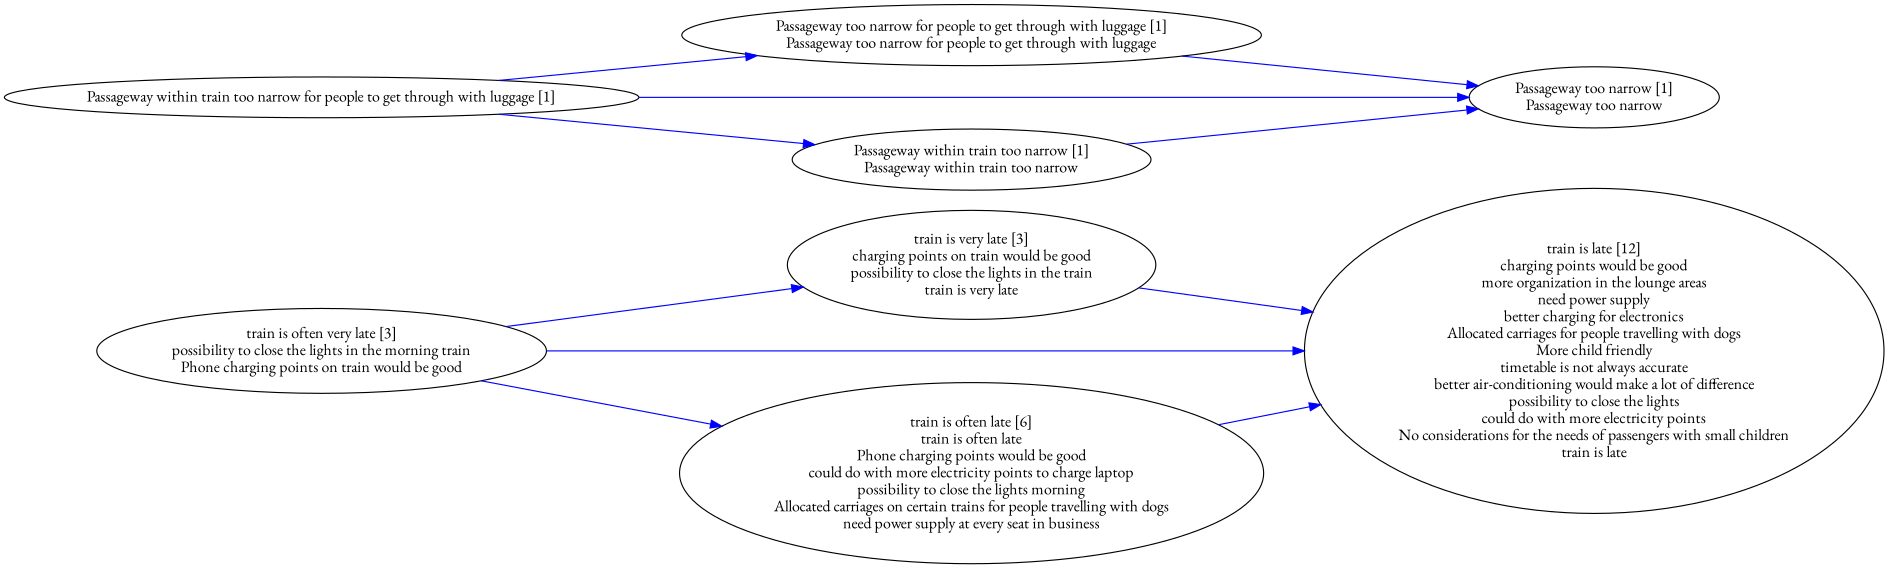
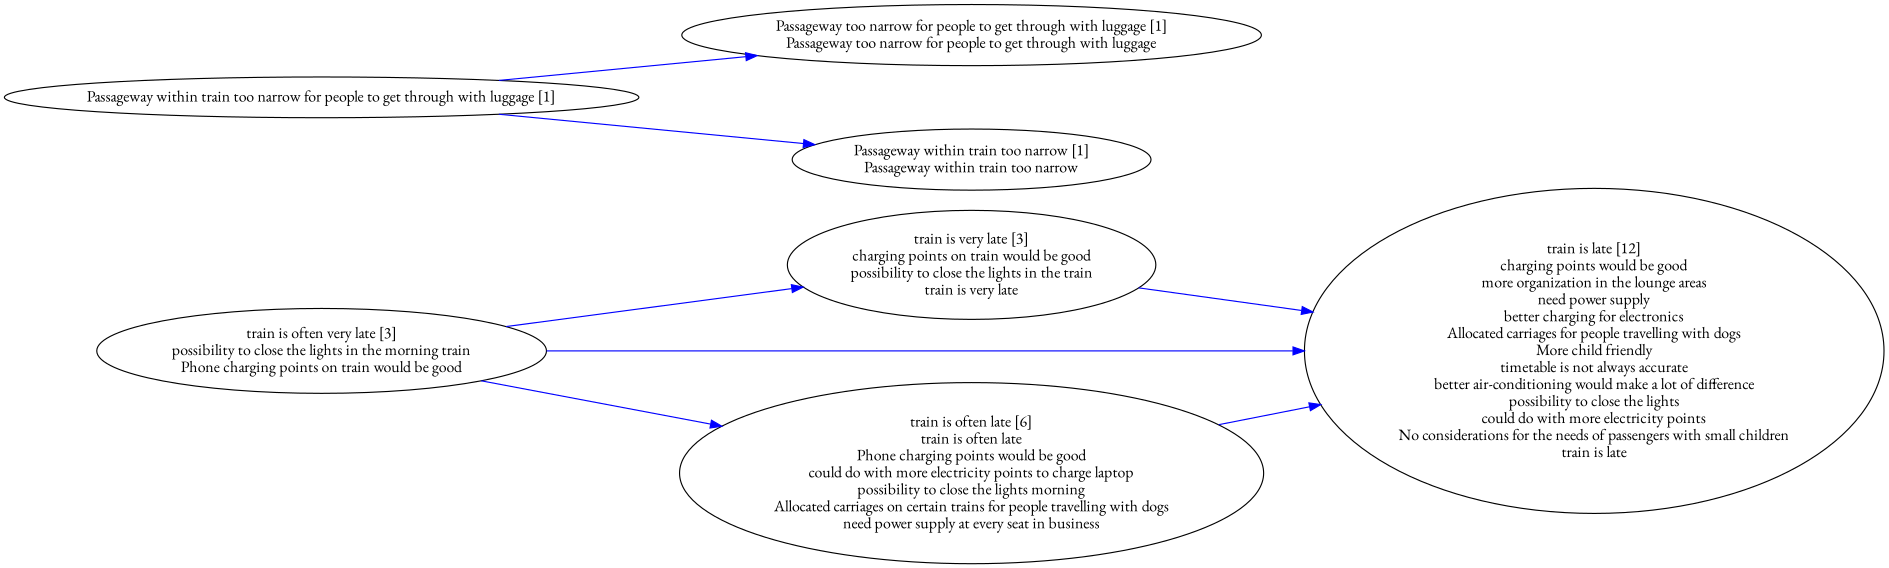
(1594, 97) -> none
